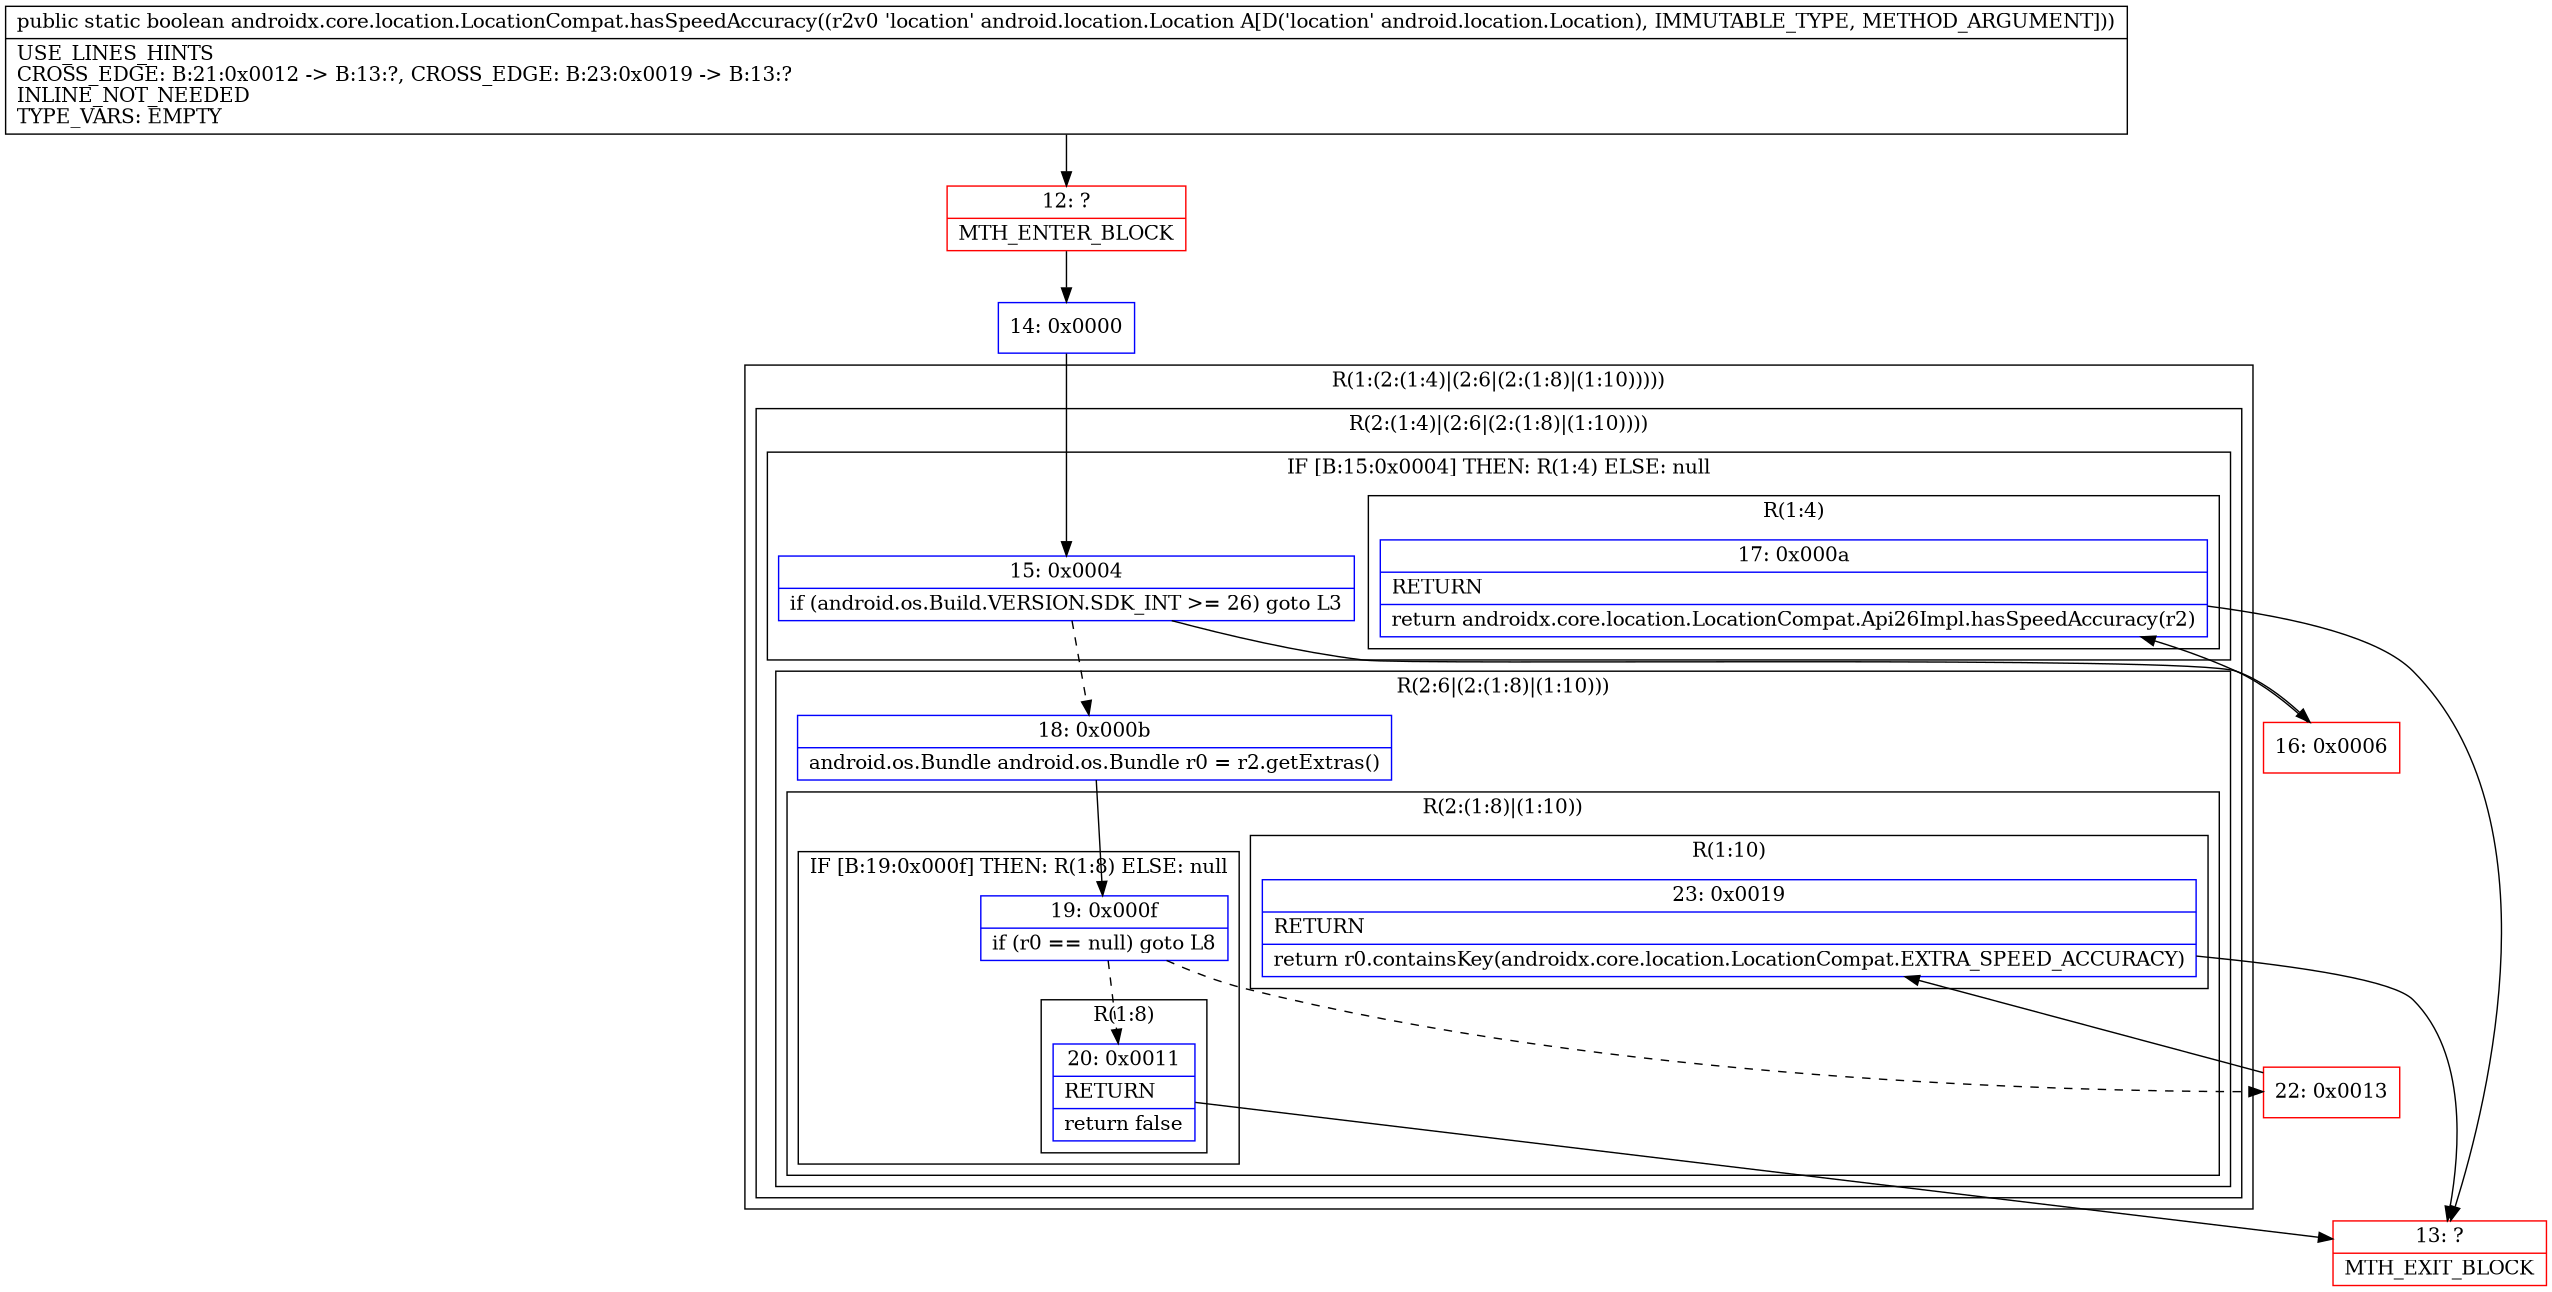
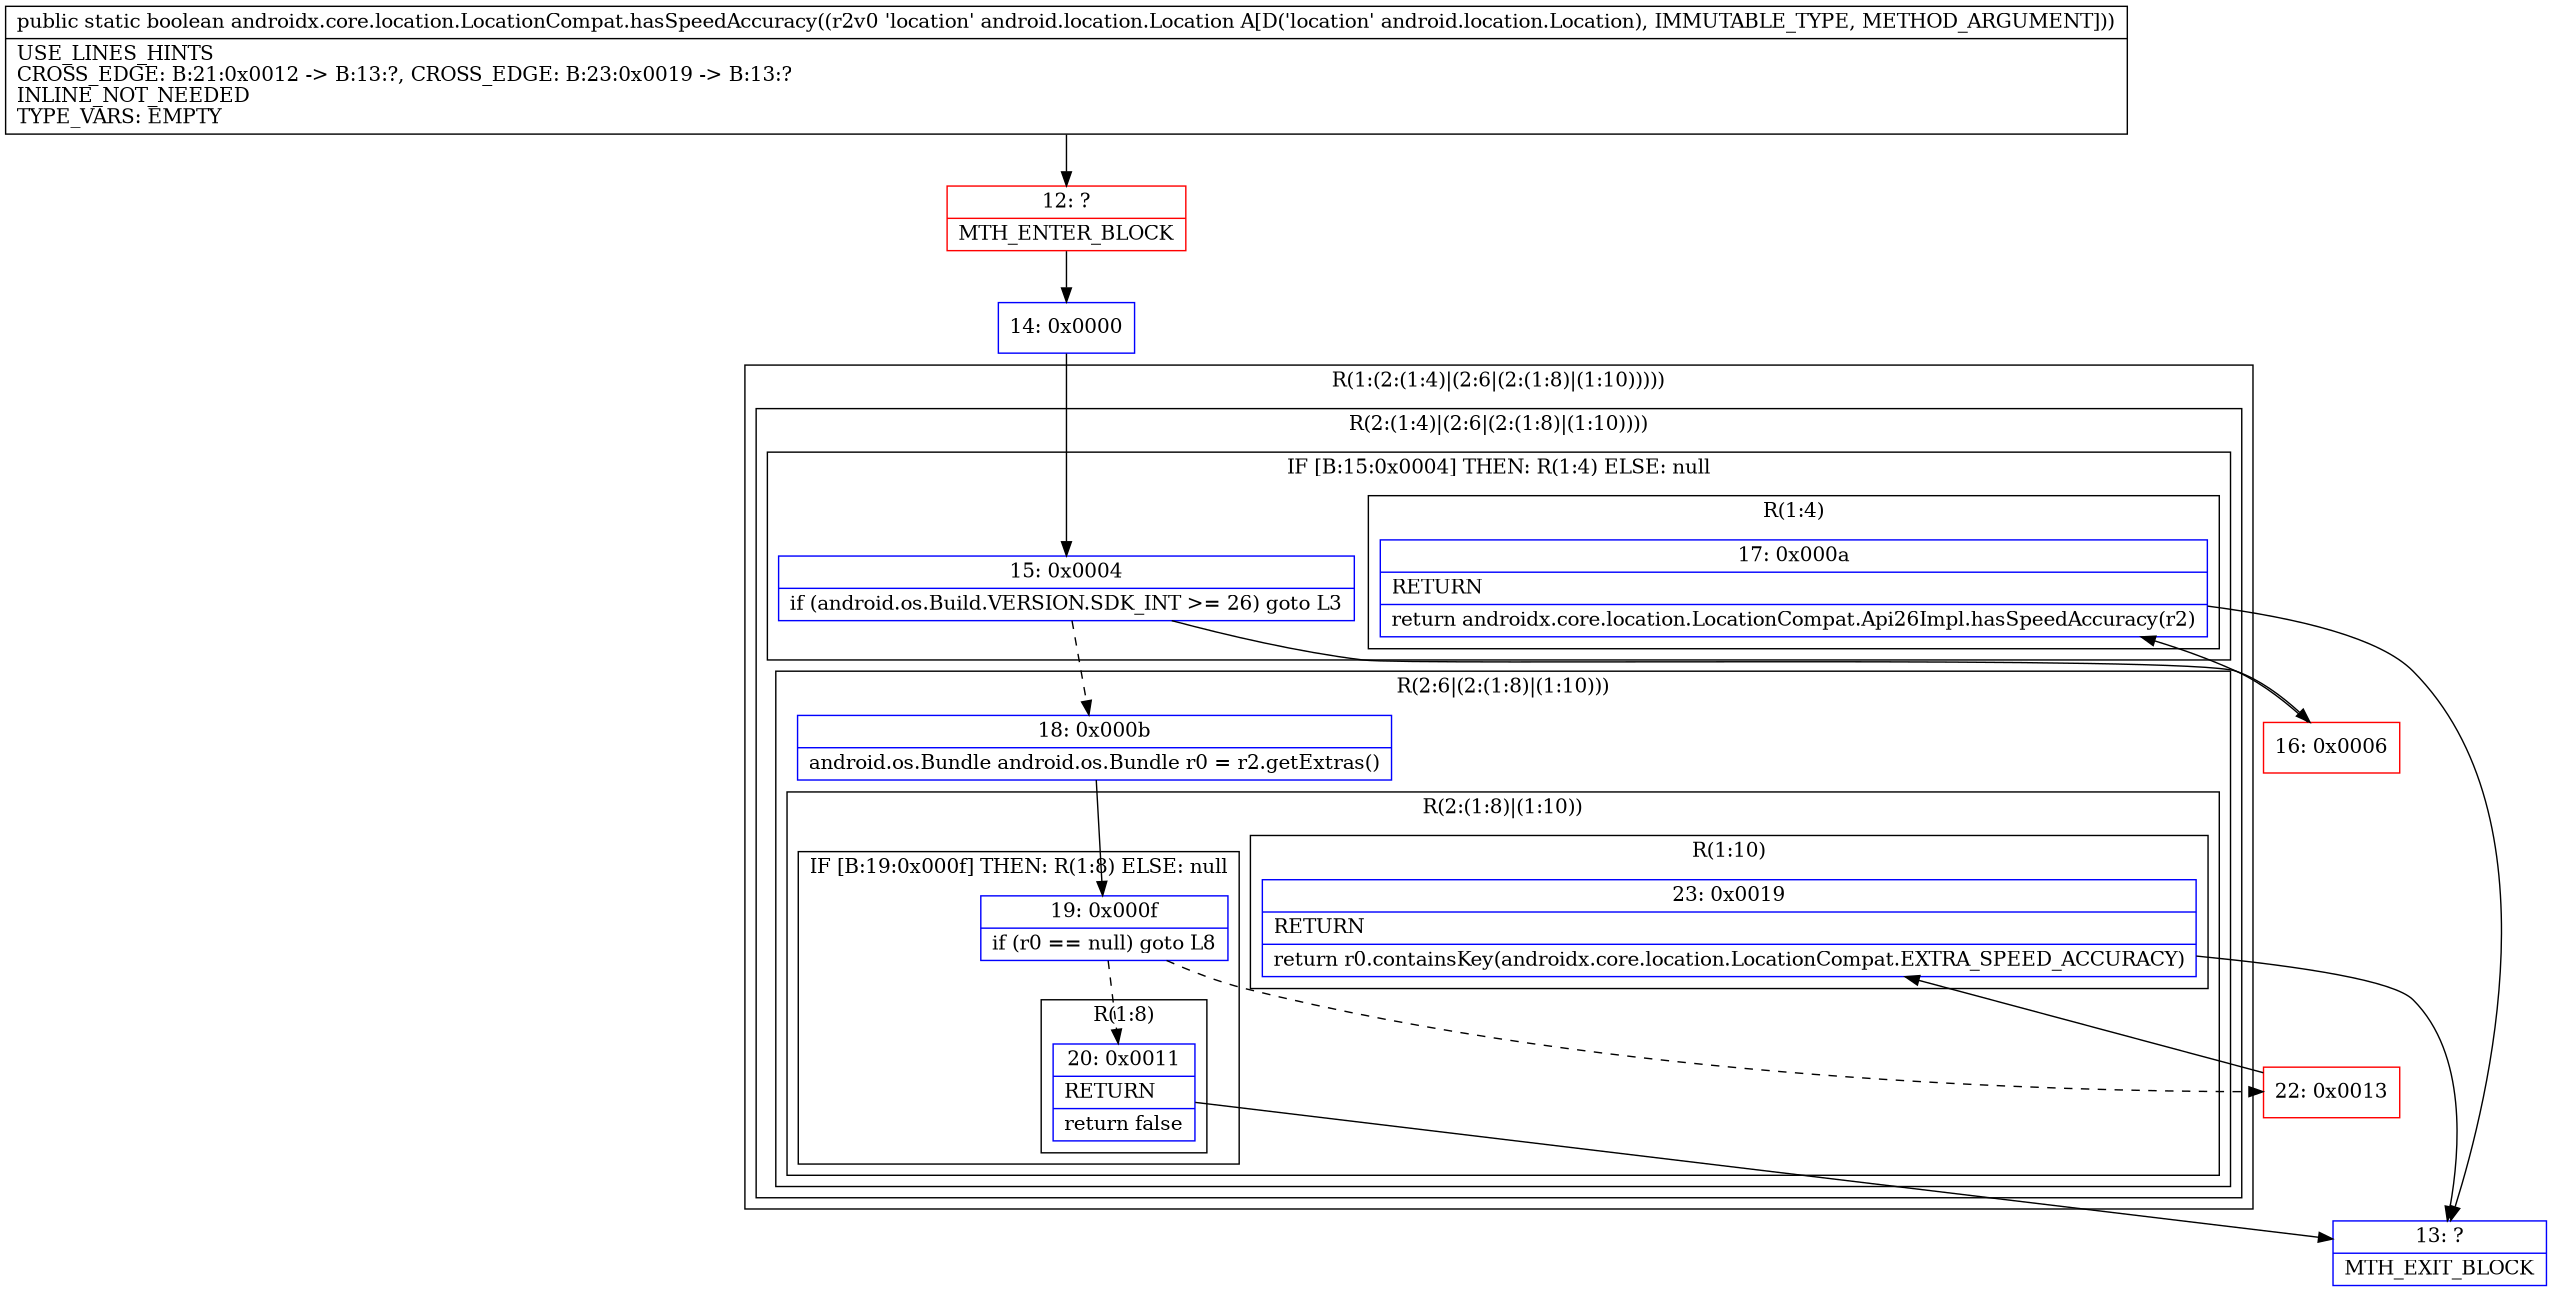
(2440, 1253) -> (2440, 1253)
